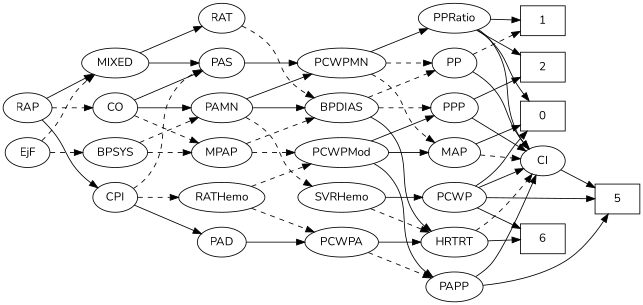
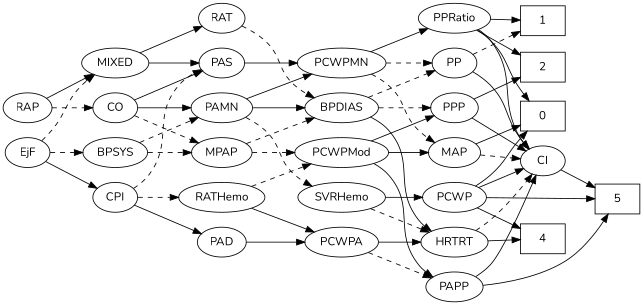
(63, 147) -> (68, 173)
(279, 219) -> (279, 219)
(543, 239) -> (543, 239)
